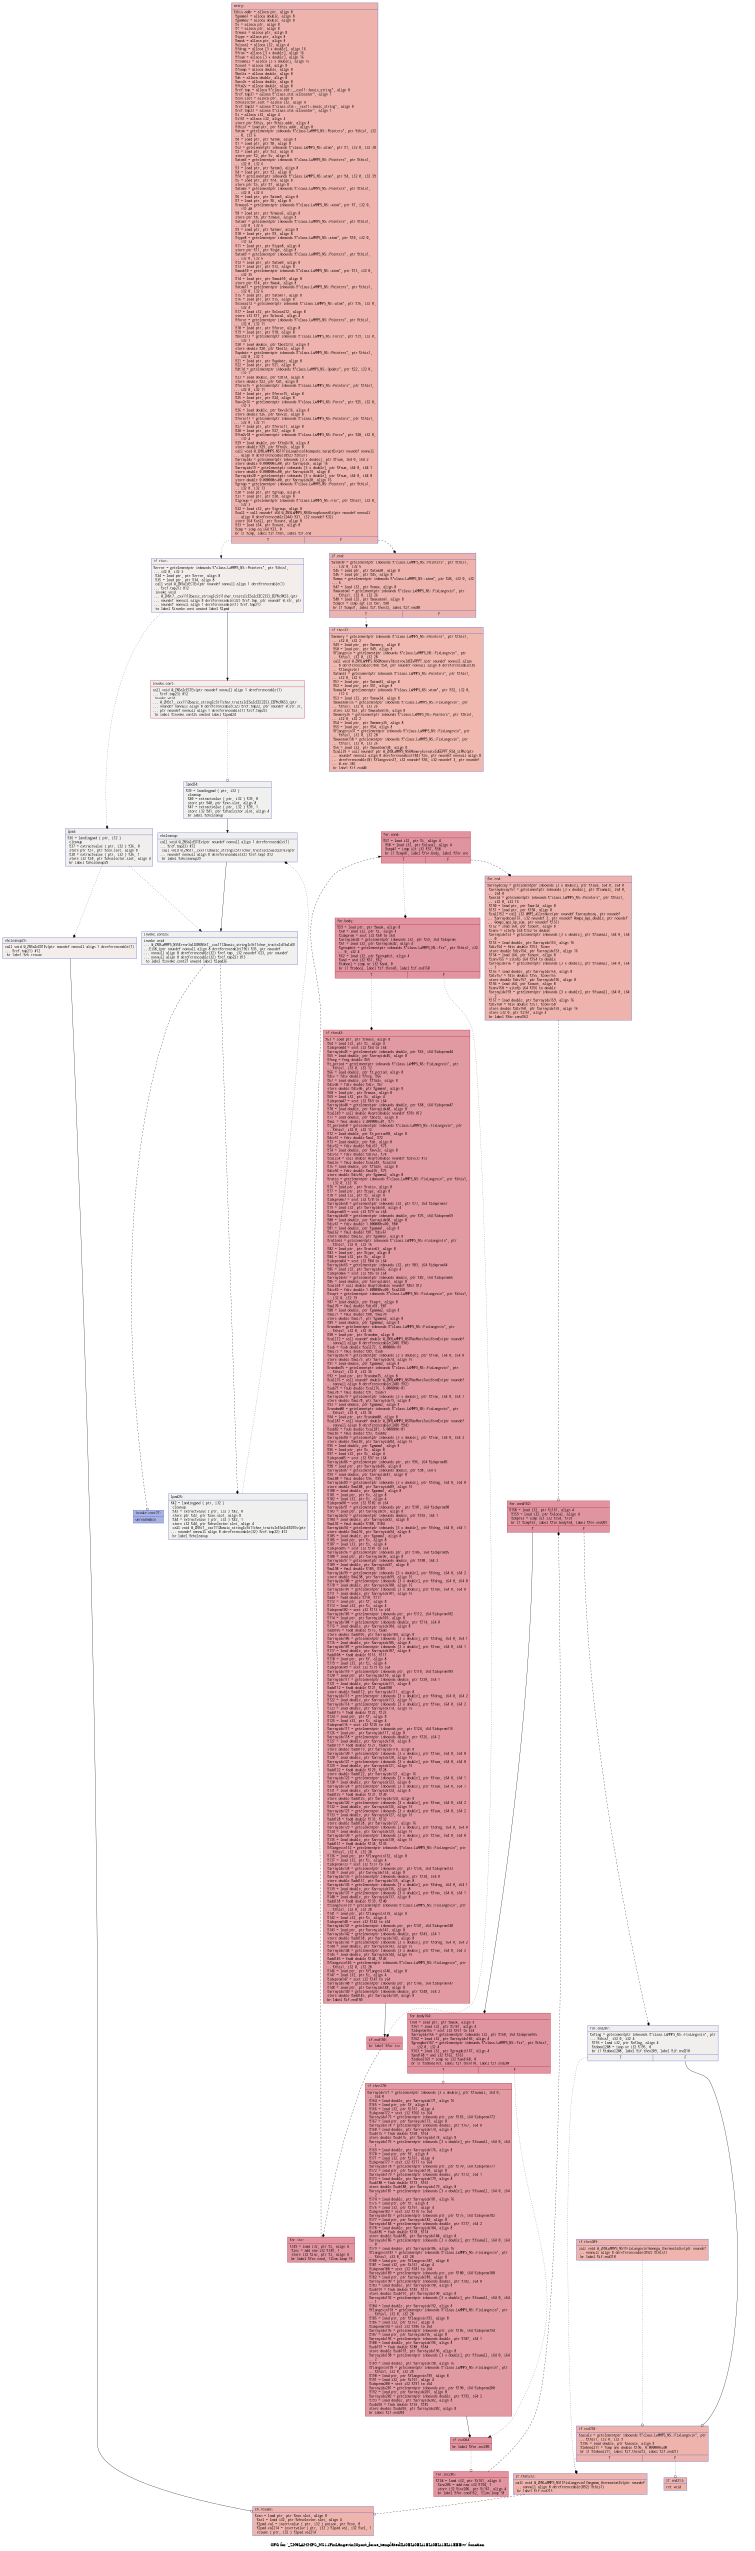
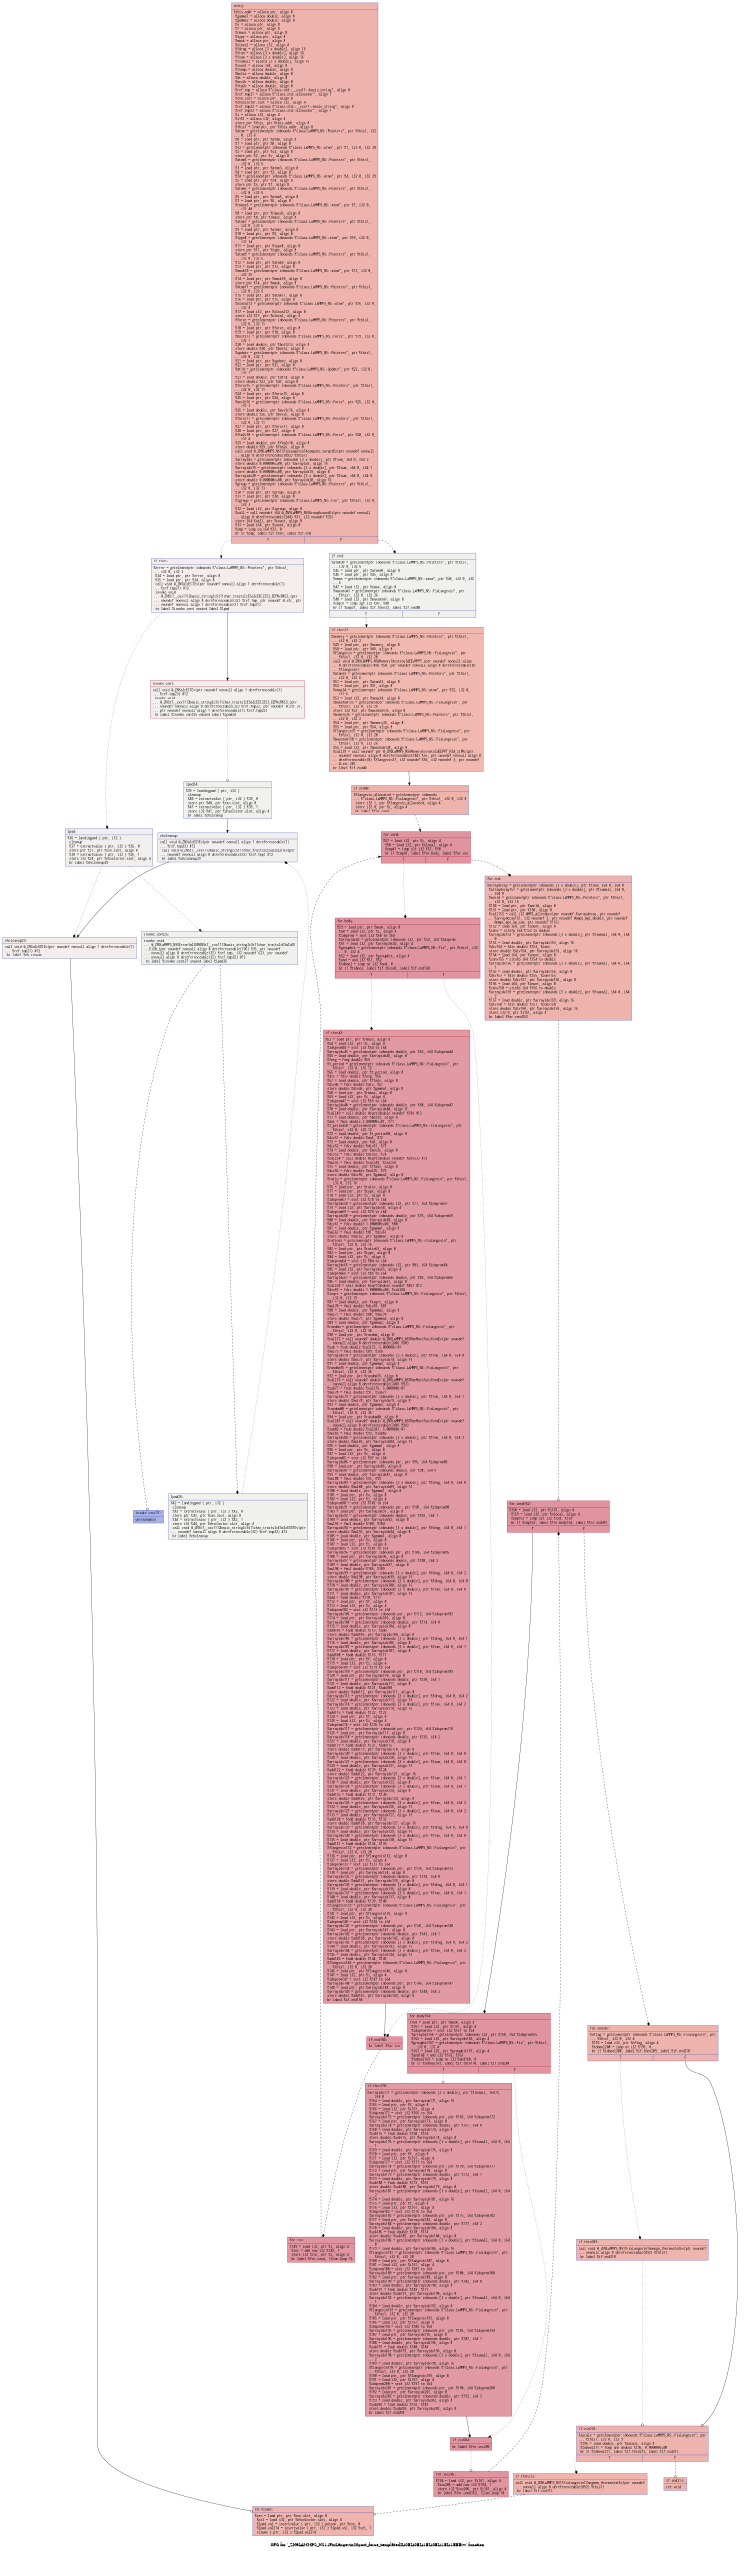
(403, 585) -> (403, 585)
none -> (410, 800)
(224, 895) -> (118, 892)
(653, 2043) -> (653, 2043)
(568, 2261) -> (626, 2149)
(675, 2469) -> (675, 2469)
